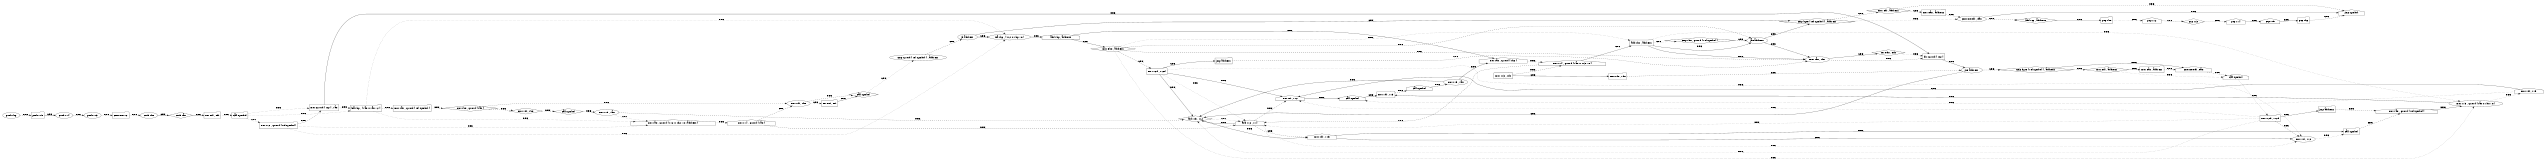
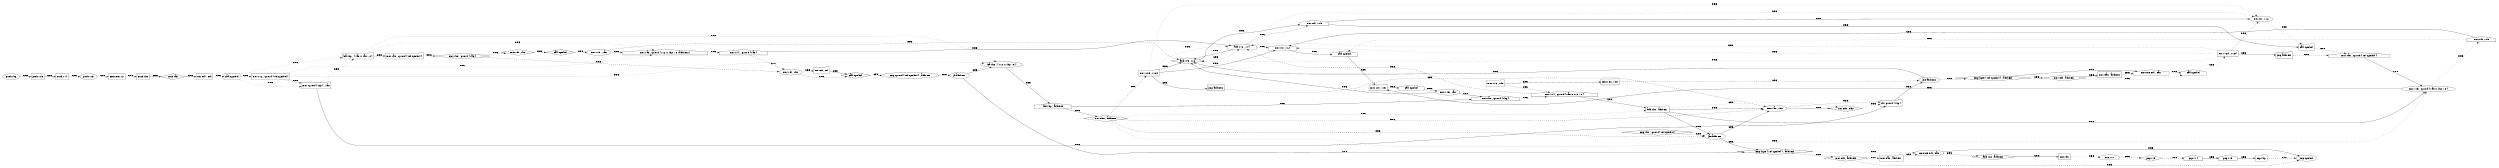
(2352, 13) -> (2306, 158)
(2058, 33) -> (2050, 122)
(1664, 42) -> (1757, 103)
(64, 115) -> (62, 77)
(149, 115) -> (143, 77)
(999, 128) -> (998, 49)
